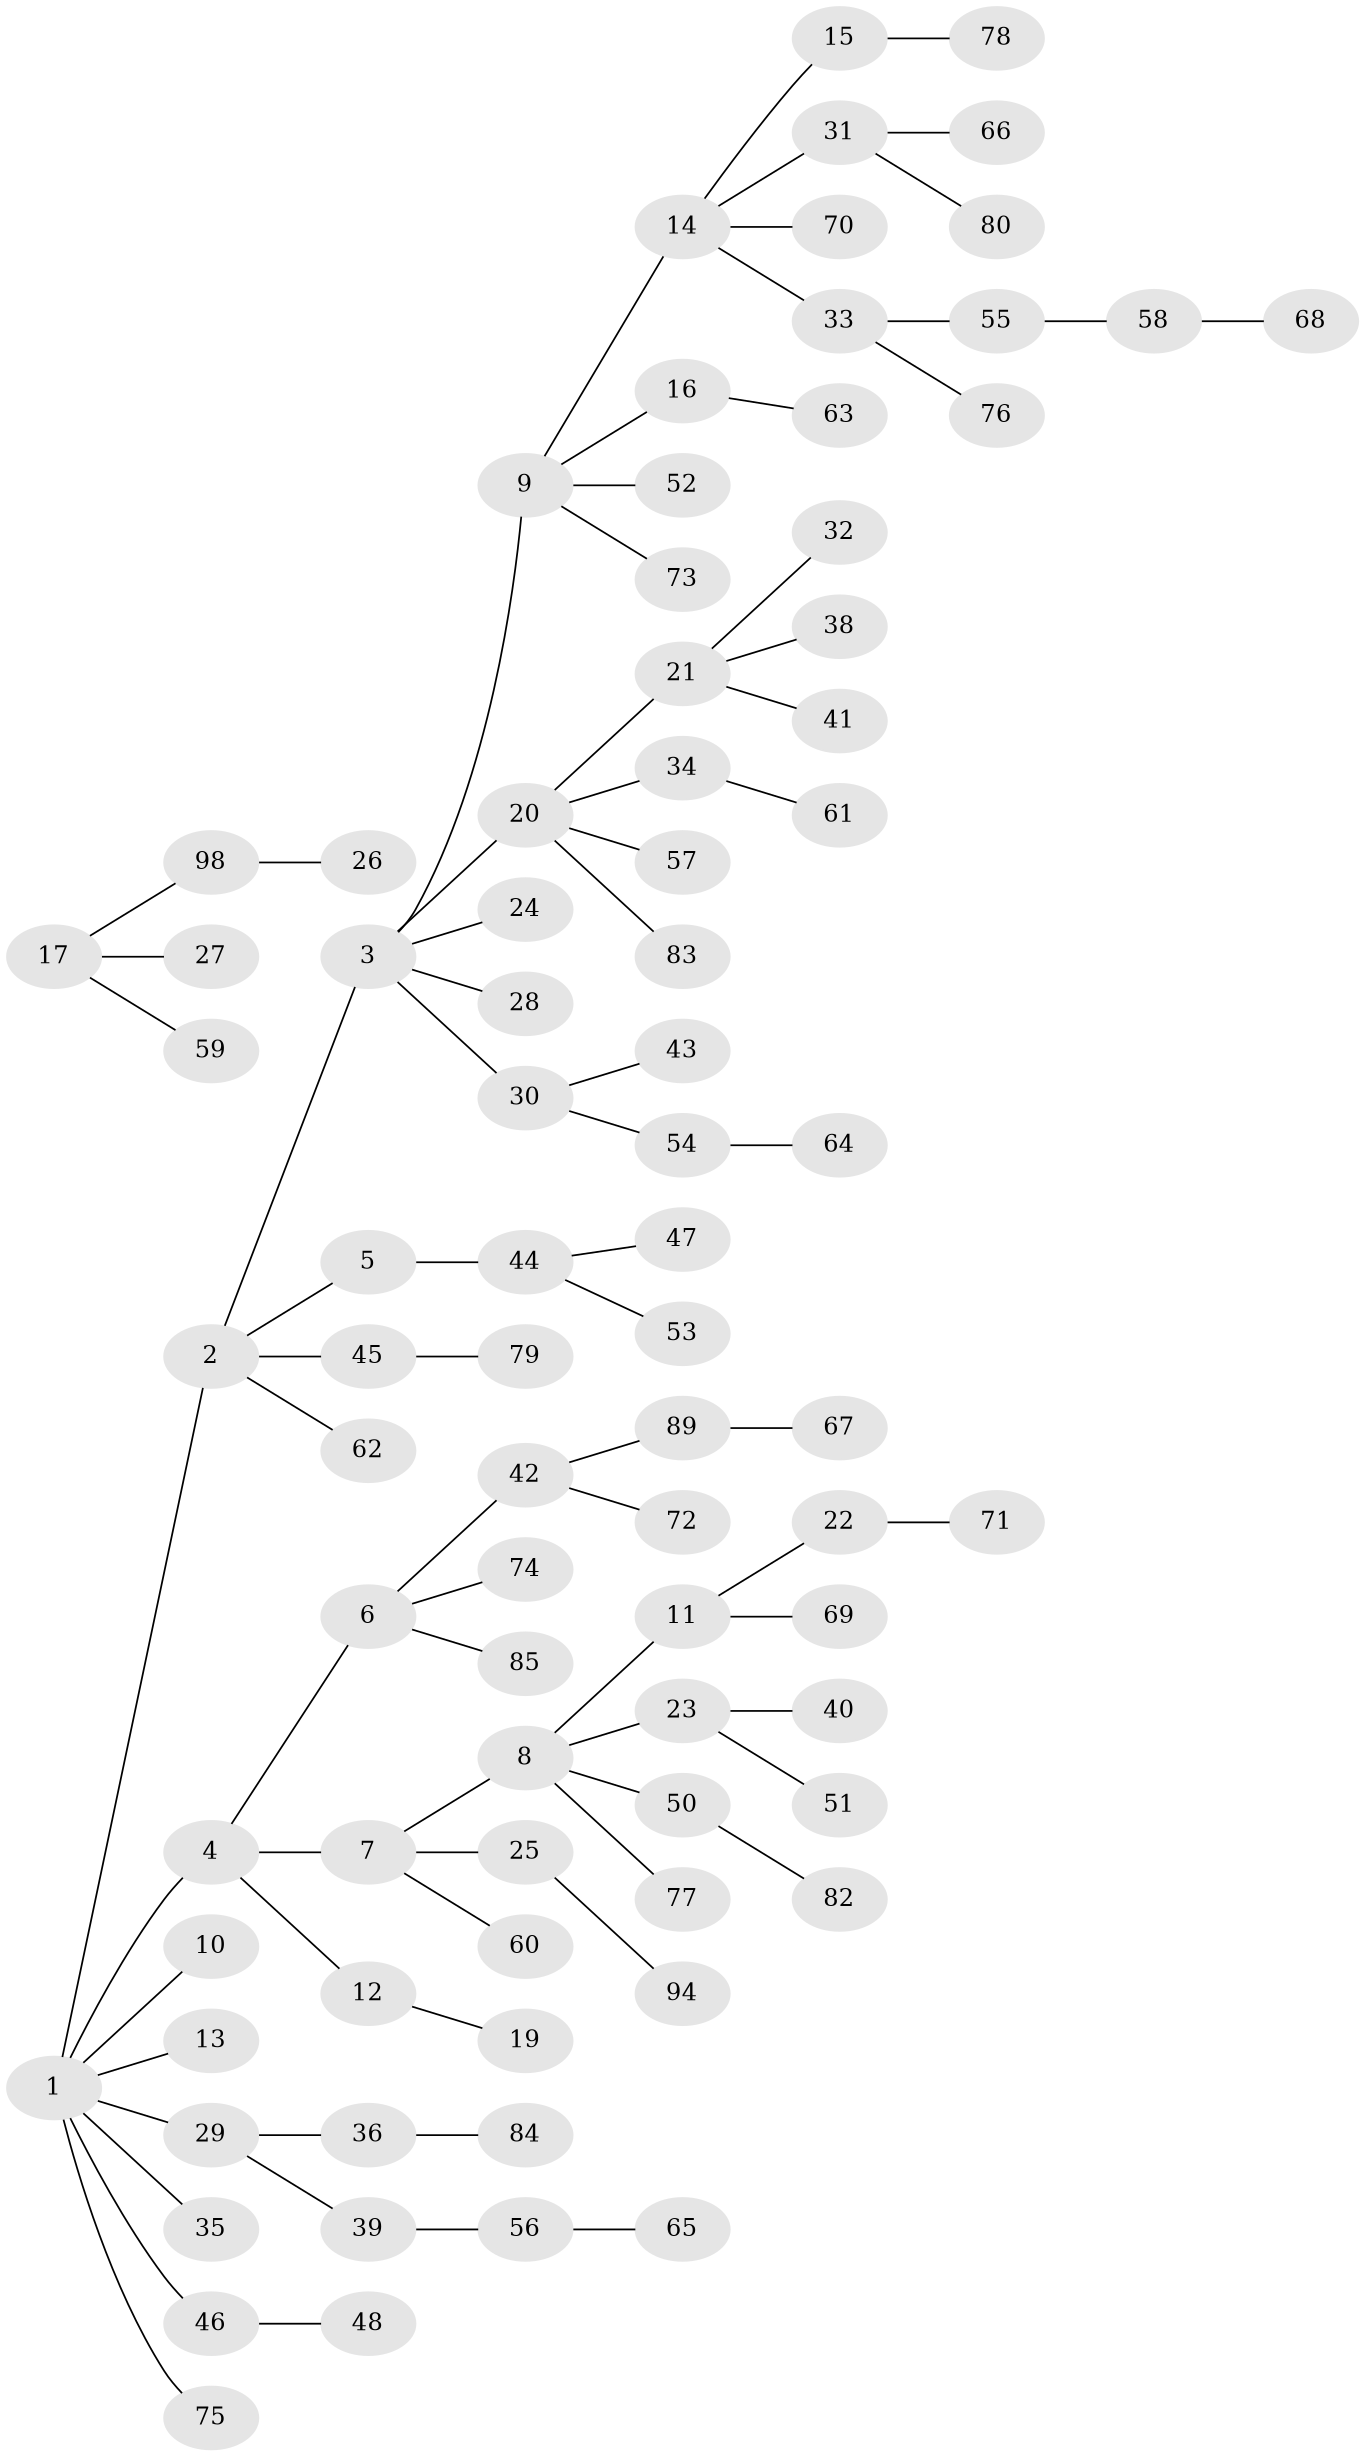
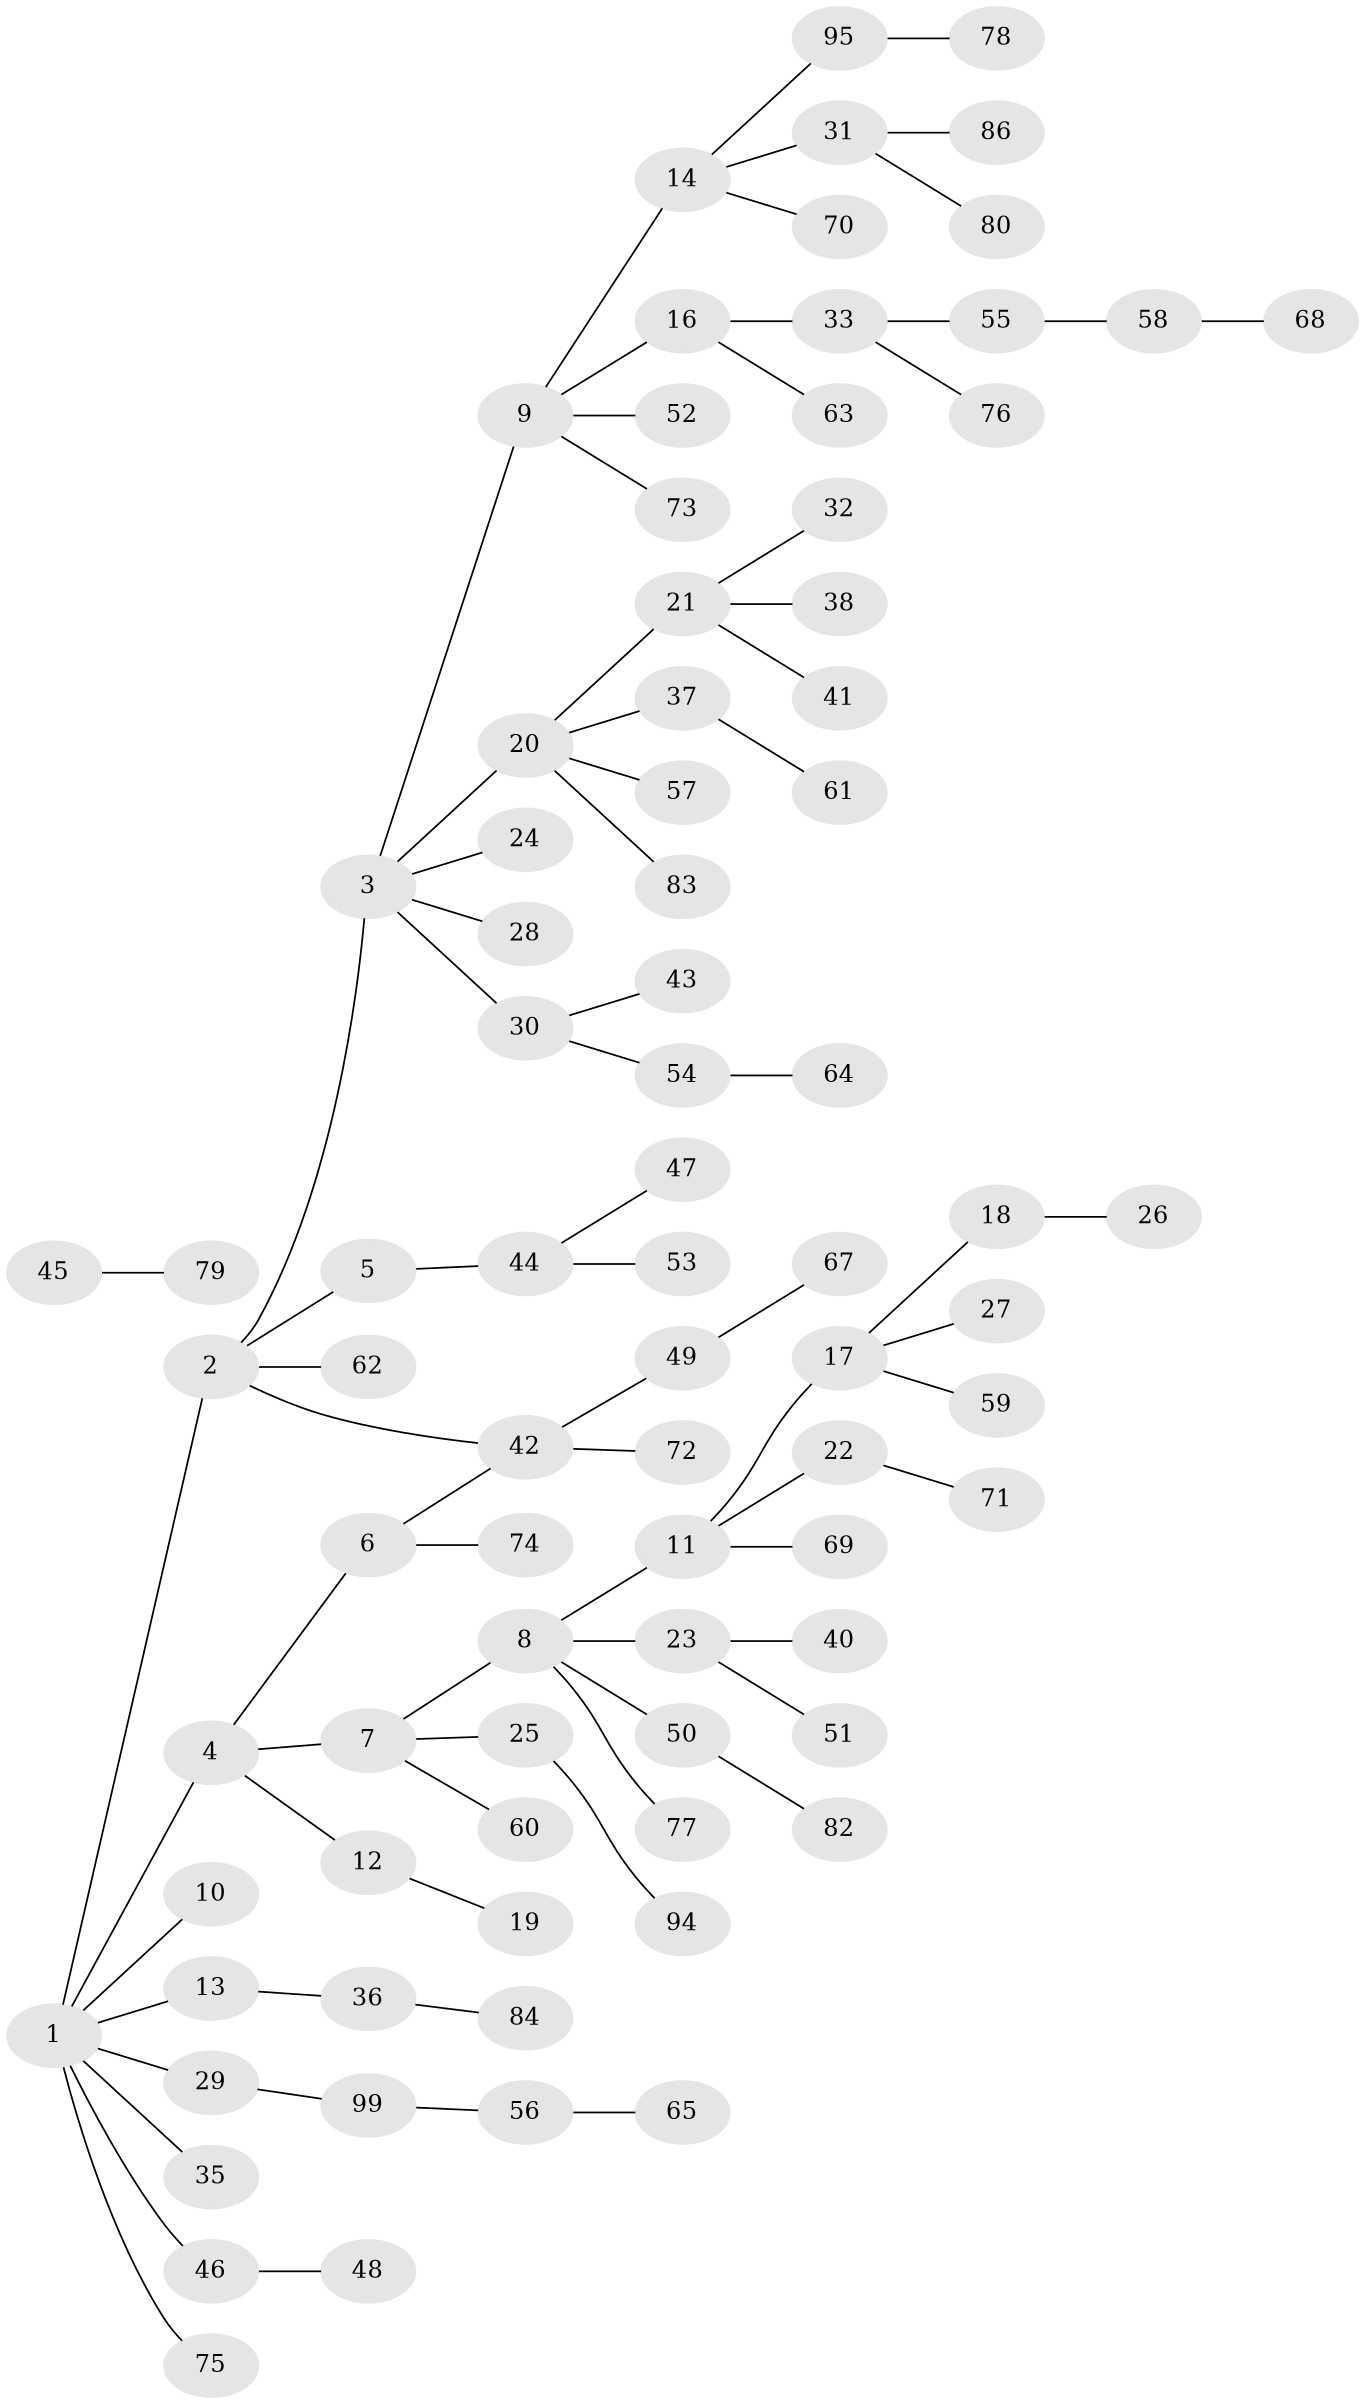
(840, 38) -> (840, 38)
(997, 133) -> (997, 133)
(761, 274) -> (761, 321)
(683, 768) -> (683, 698)
(211, 862) -> (997, 1217)
(290, 1357) -> (361, 1424)
(683, 1428) -> (683, 1358)
none -> (761, 1453)
(525, 1664) -> none
(290, 2135) -> (290, 1994)
(368, 2229) -> (368, 2105)
